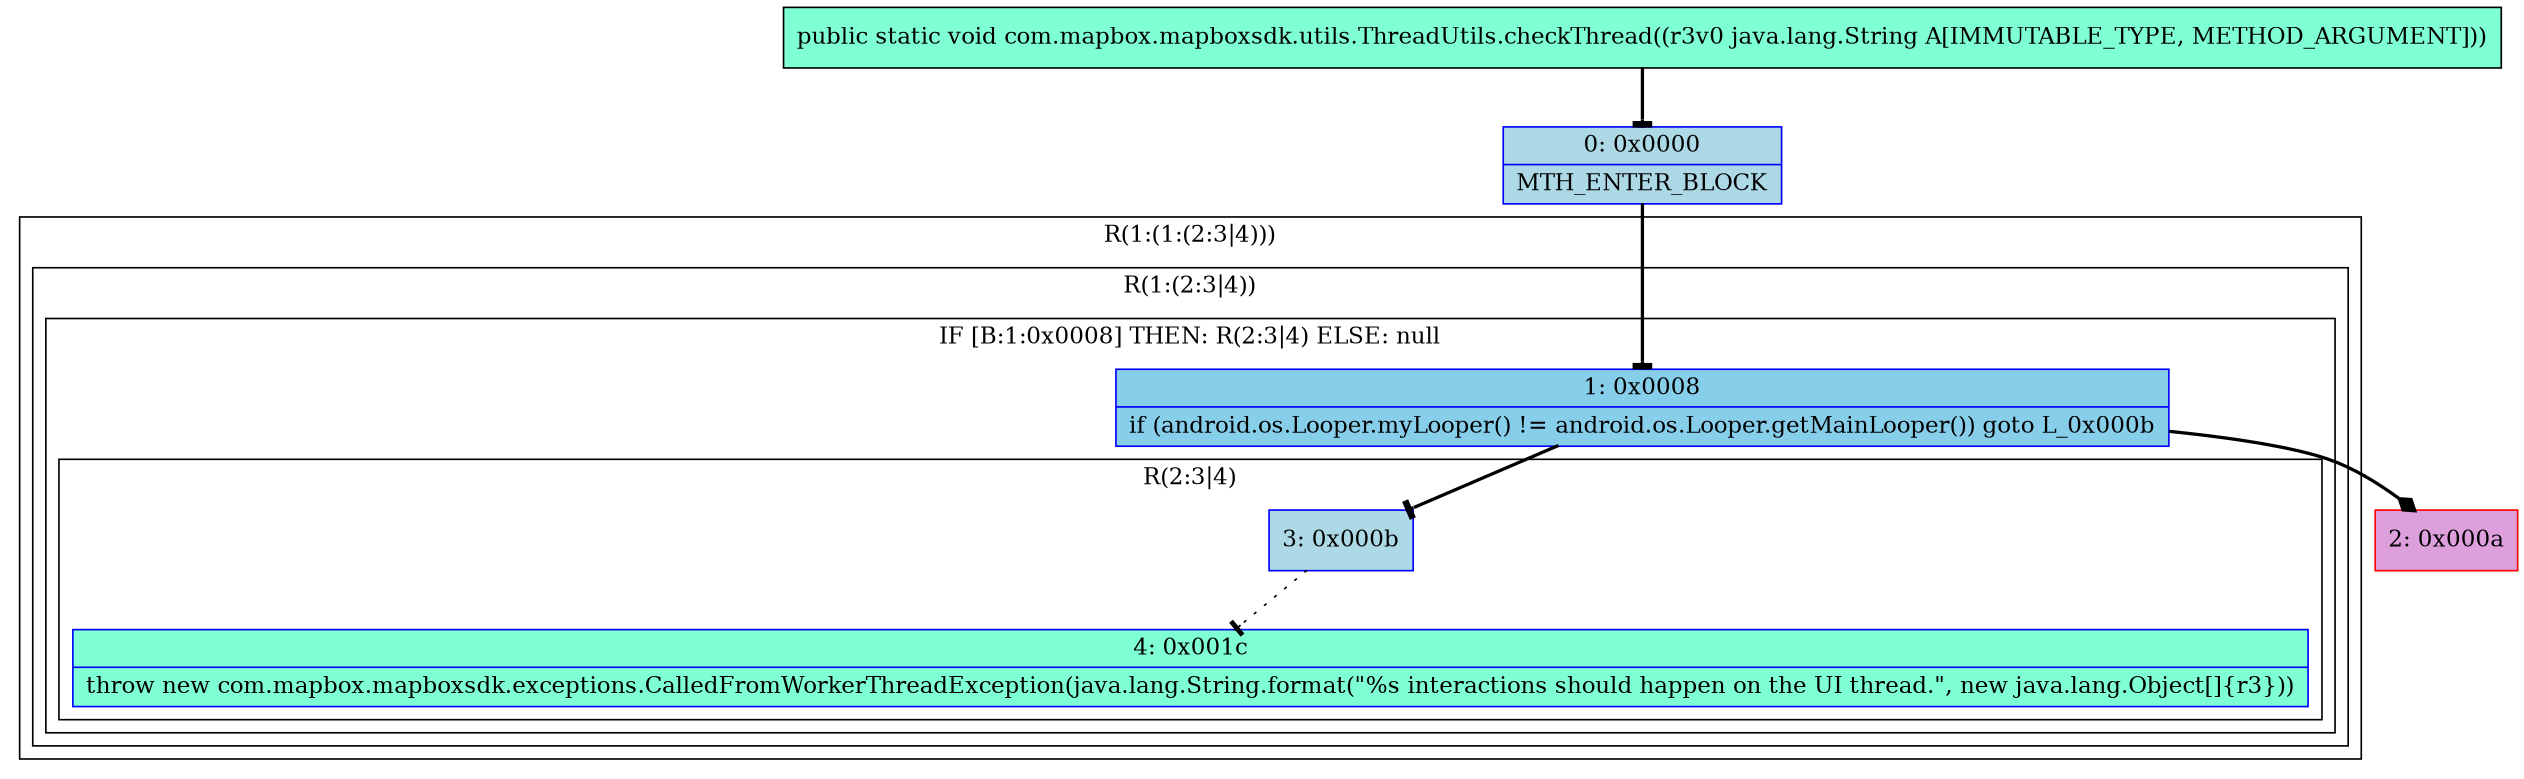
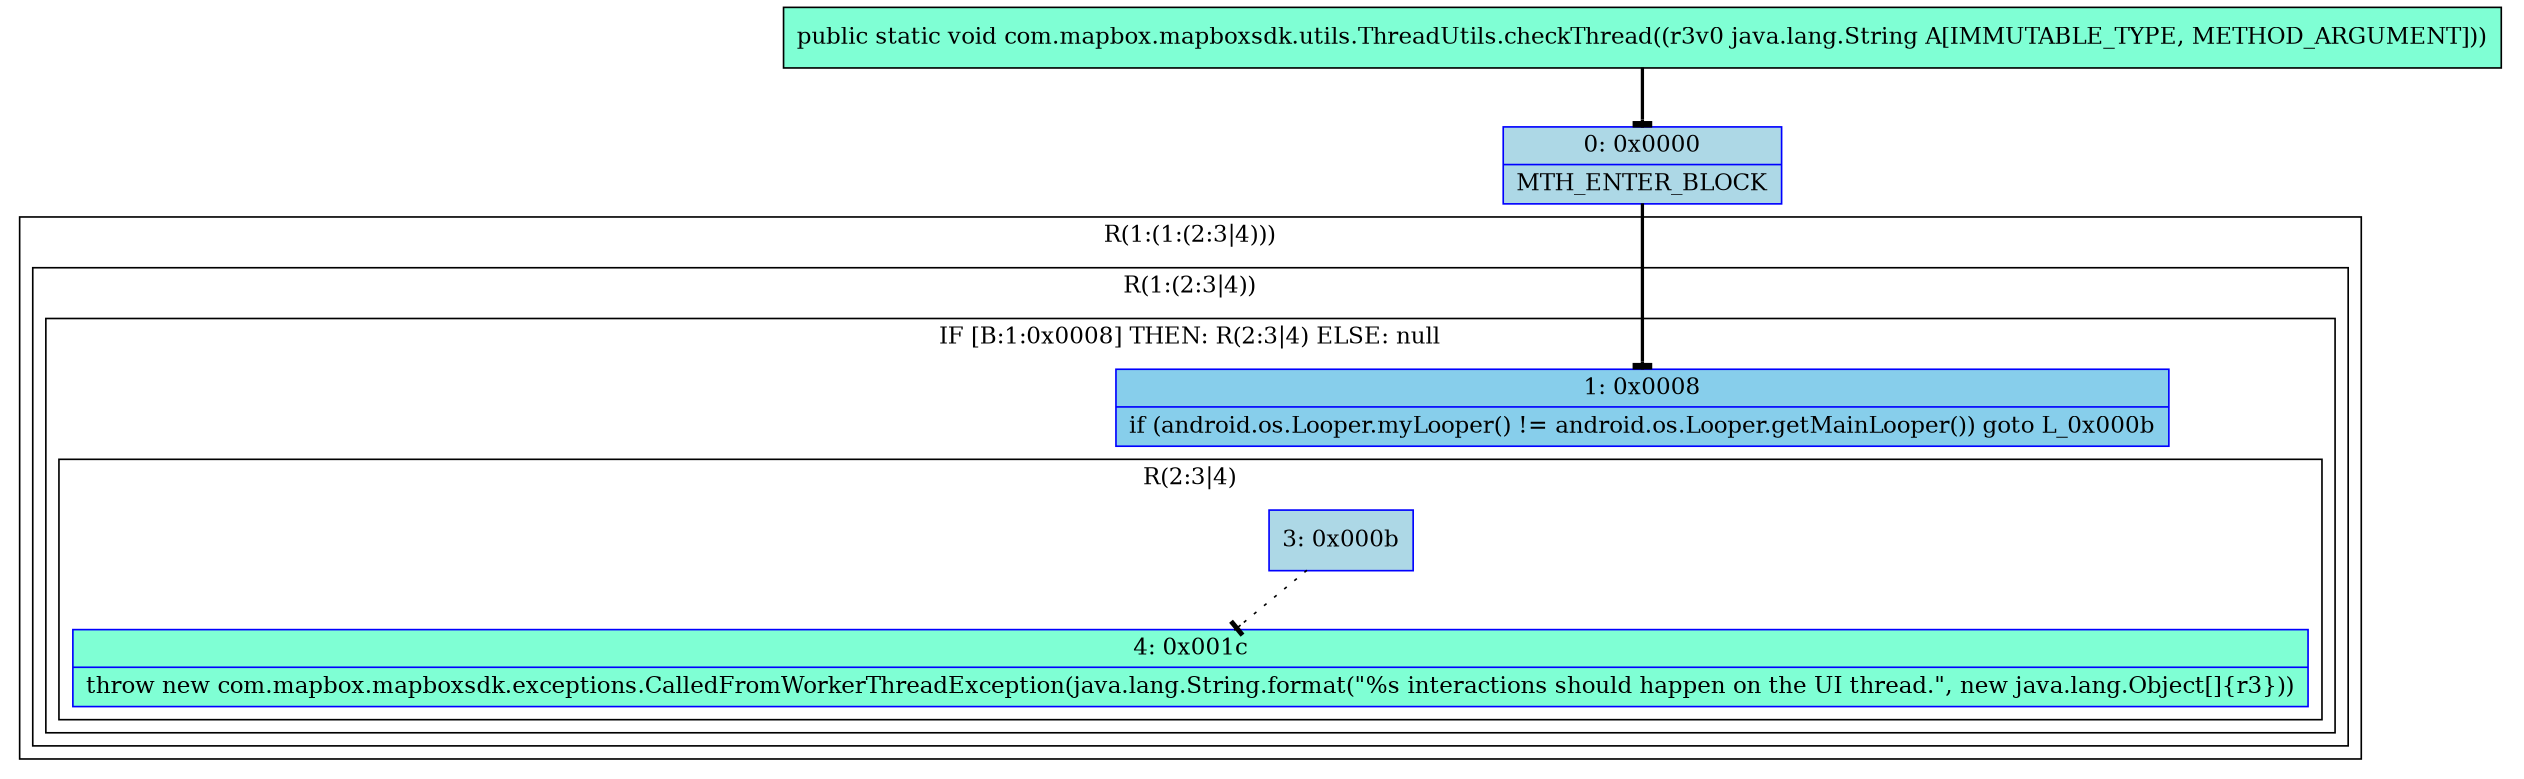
(1486, 476) -> none
(2446, 540) -> none
